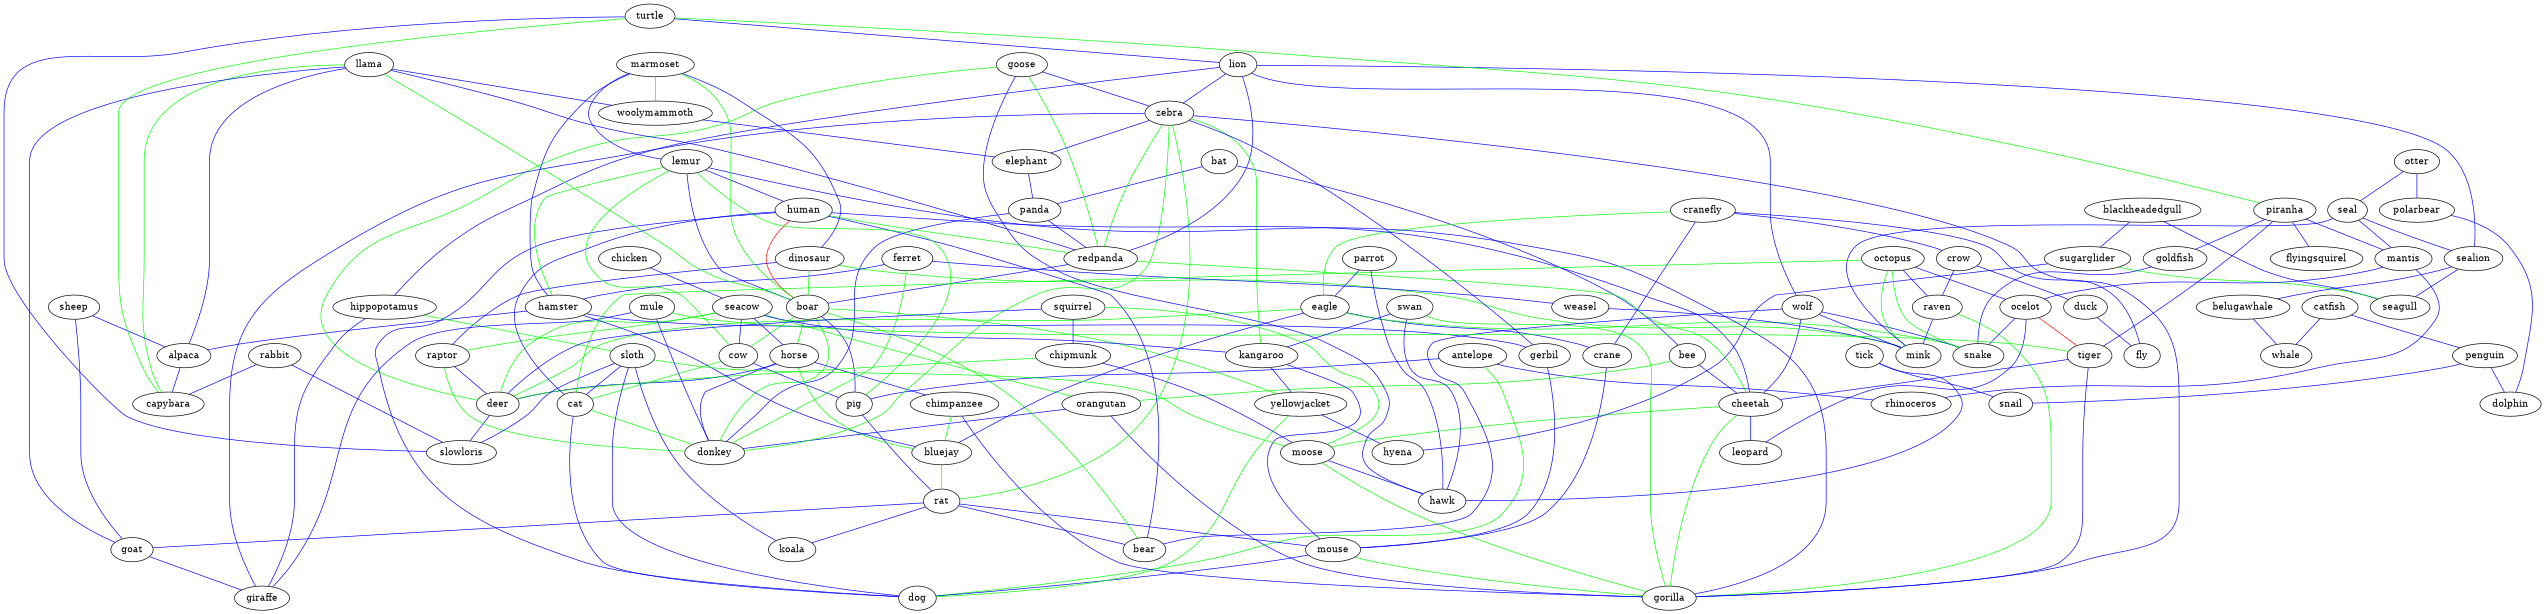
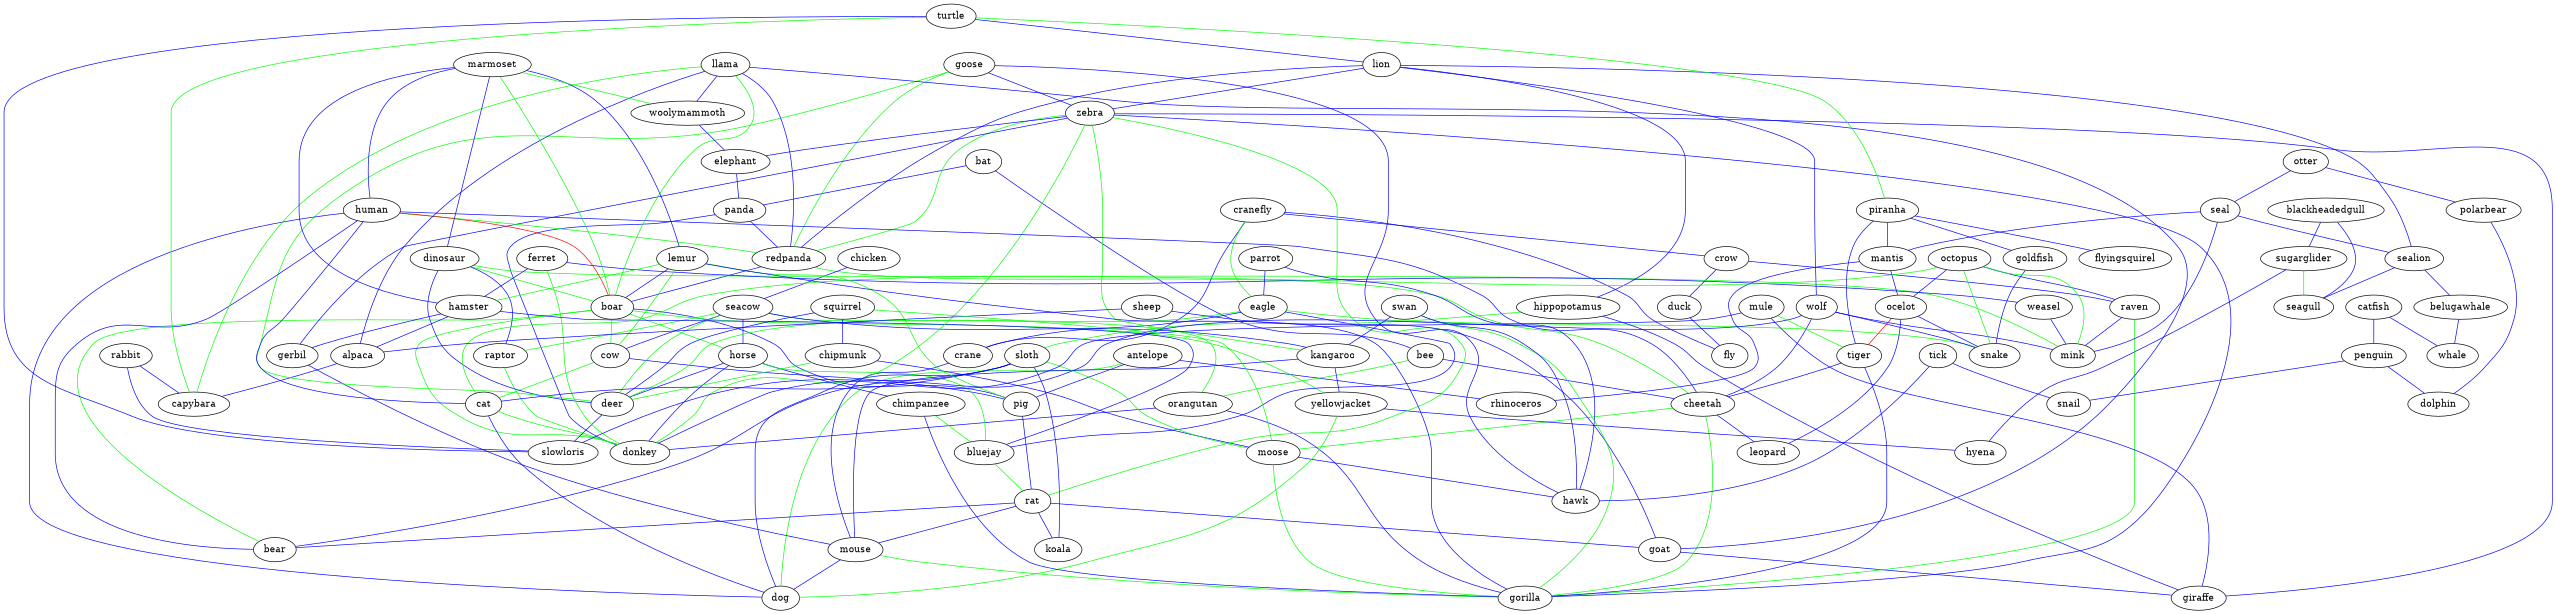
(745, 186) -> (381, 111)
(470, 380) -> (474, 372)
